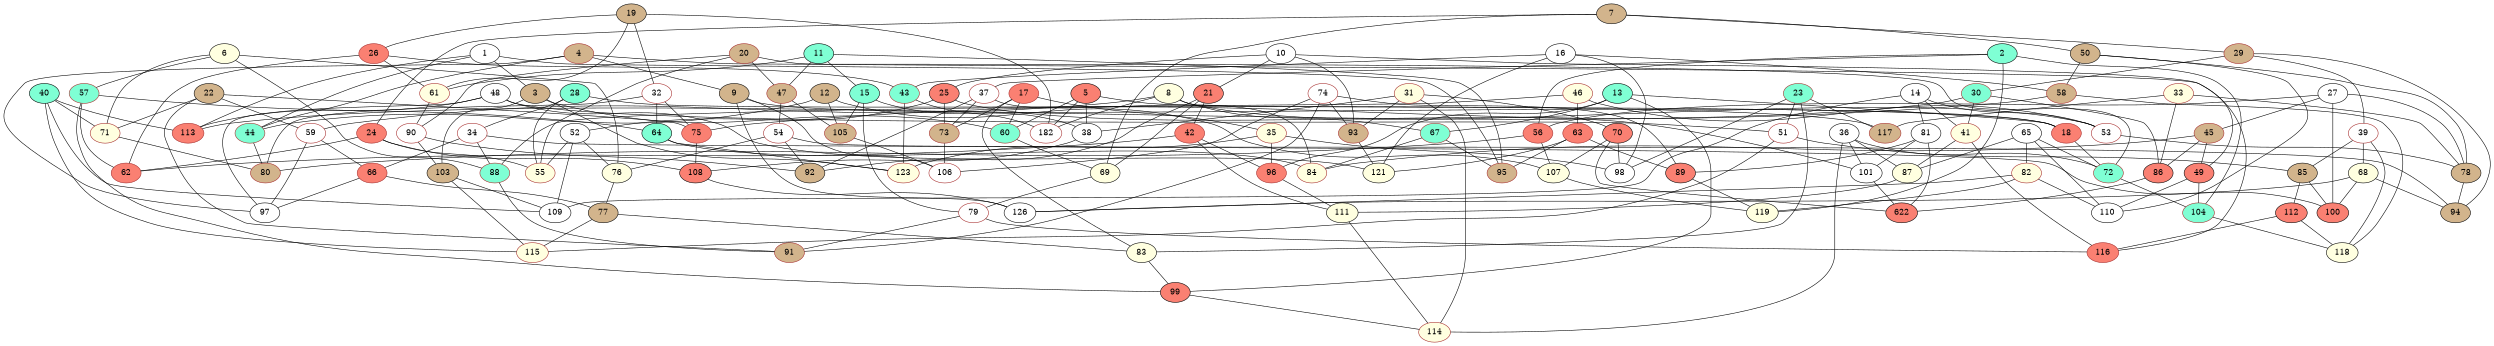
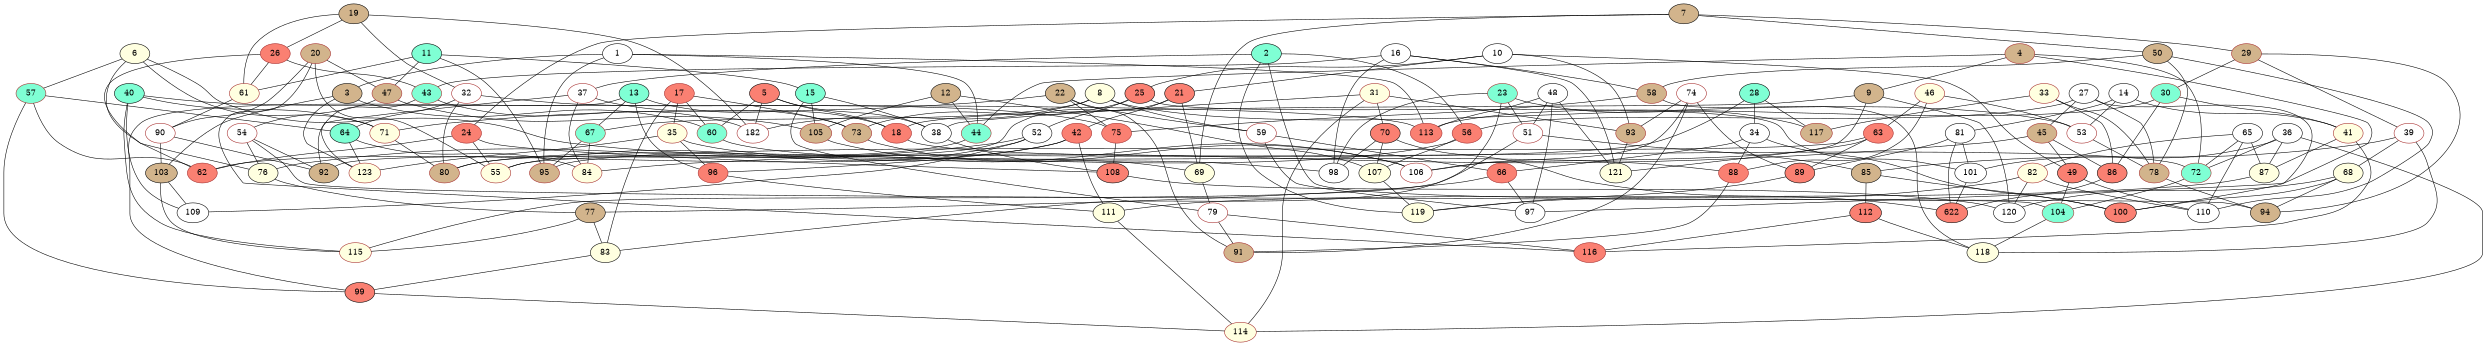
(472, 133) -> (1755, 133)
(495, 173) -> (1734, 173)
(2466, 173) -> (2154, 173)
(1244, 197) -> none
(1020, 213) -> (2009, 213)
